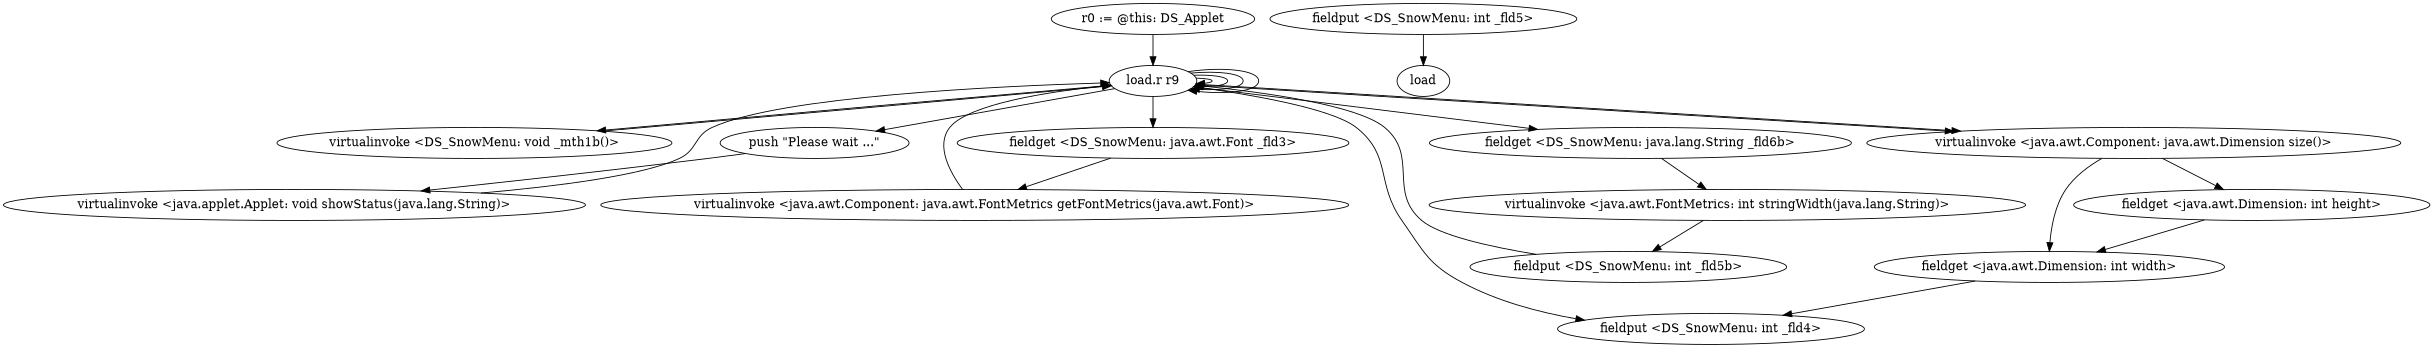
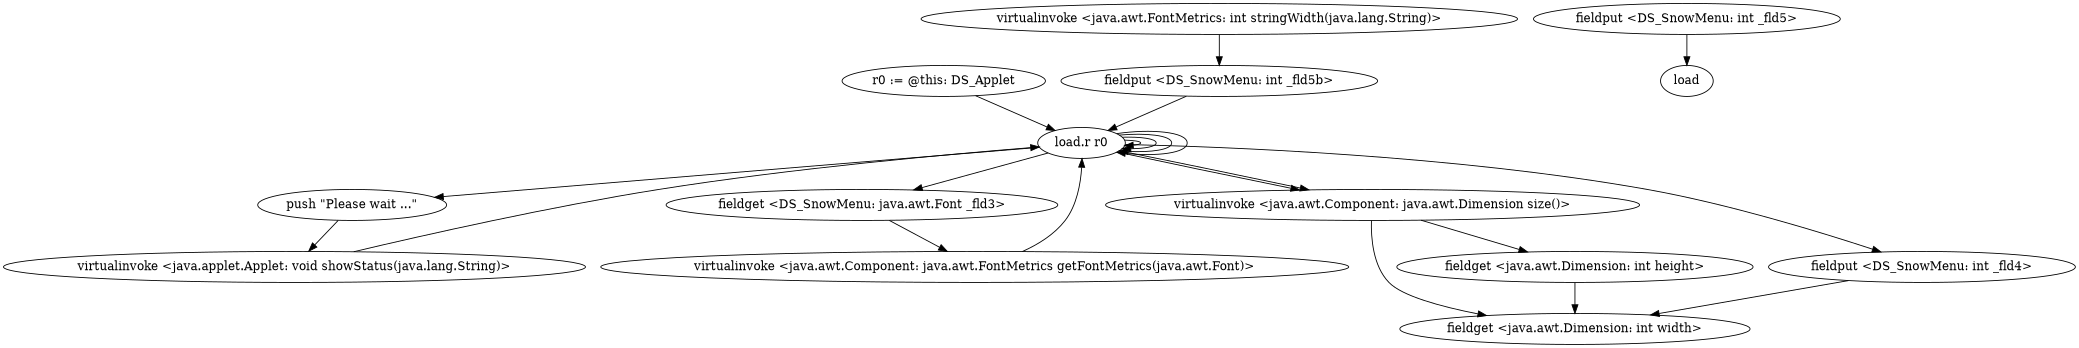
(1153, 81) -> (1082, 143)
(474, 143) -> none
(1640, 143) -> none
(1883, 297) -> (1754, 297)
